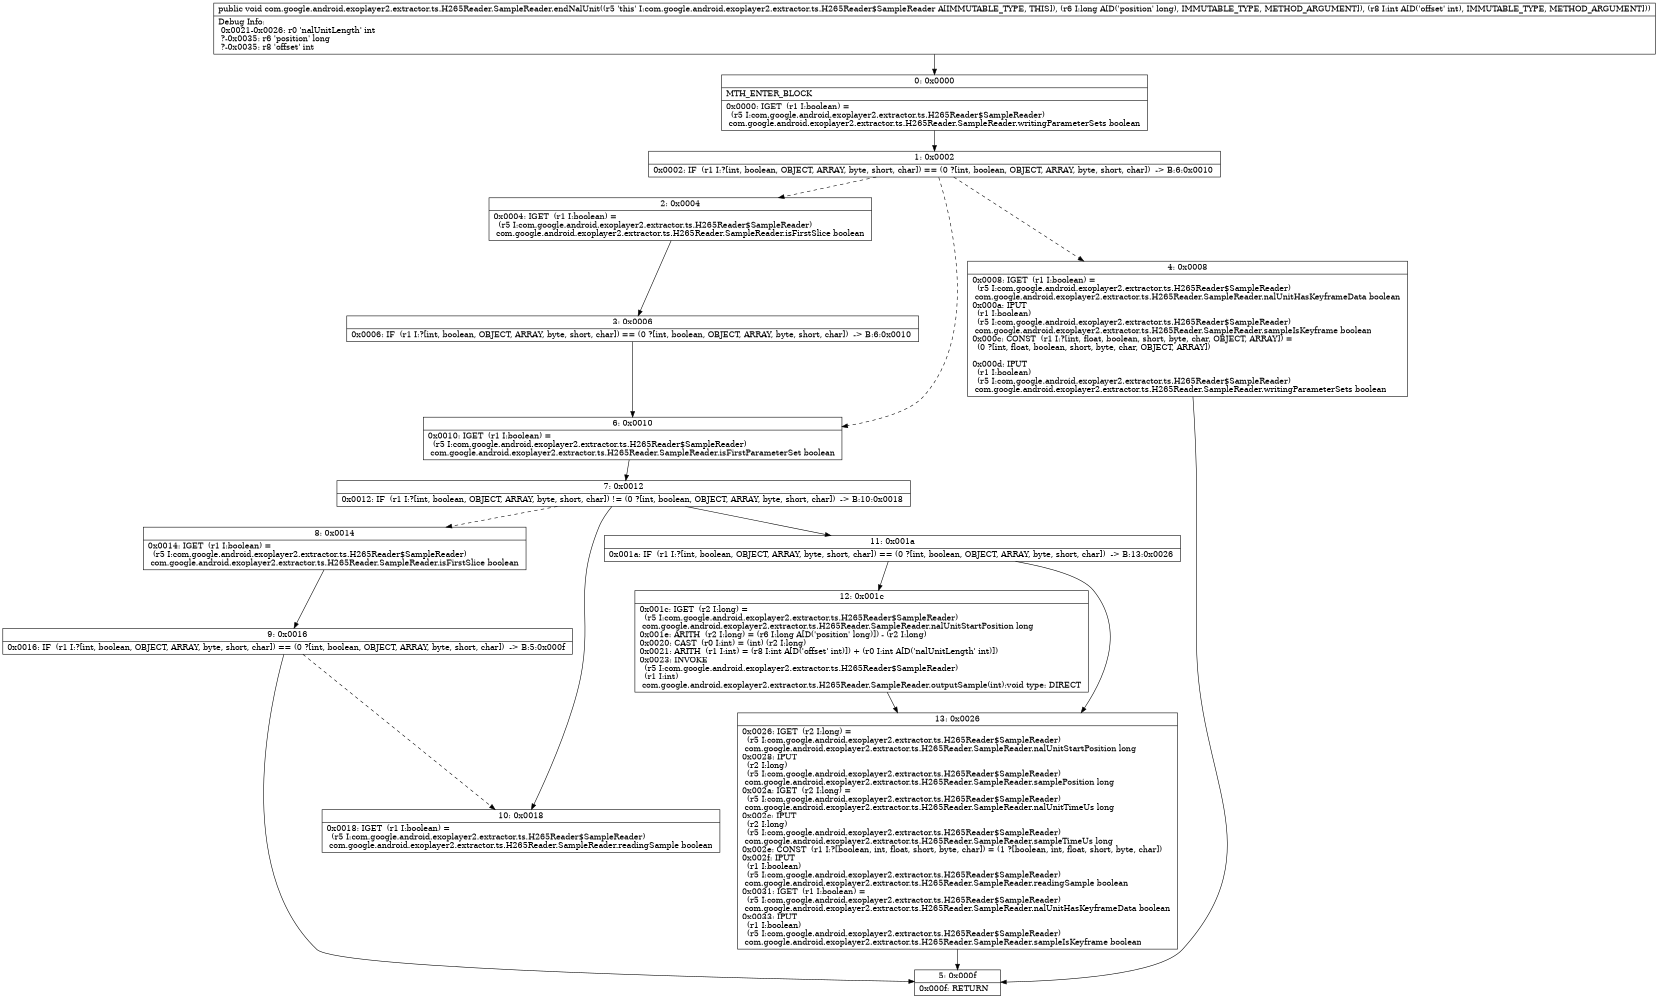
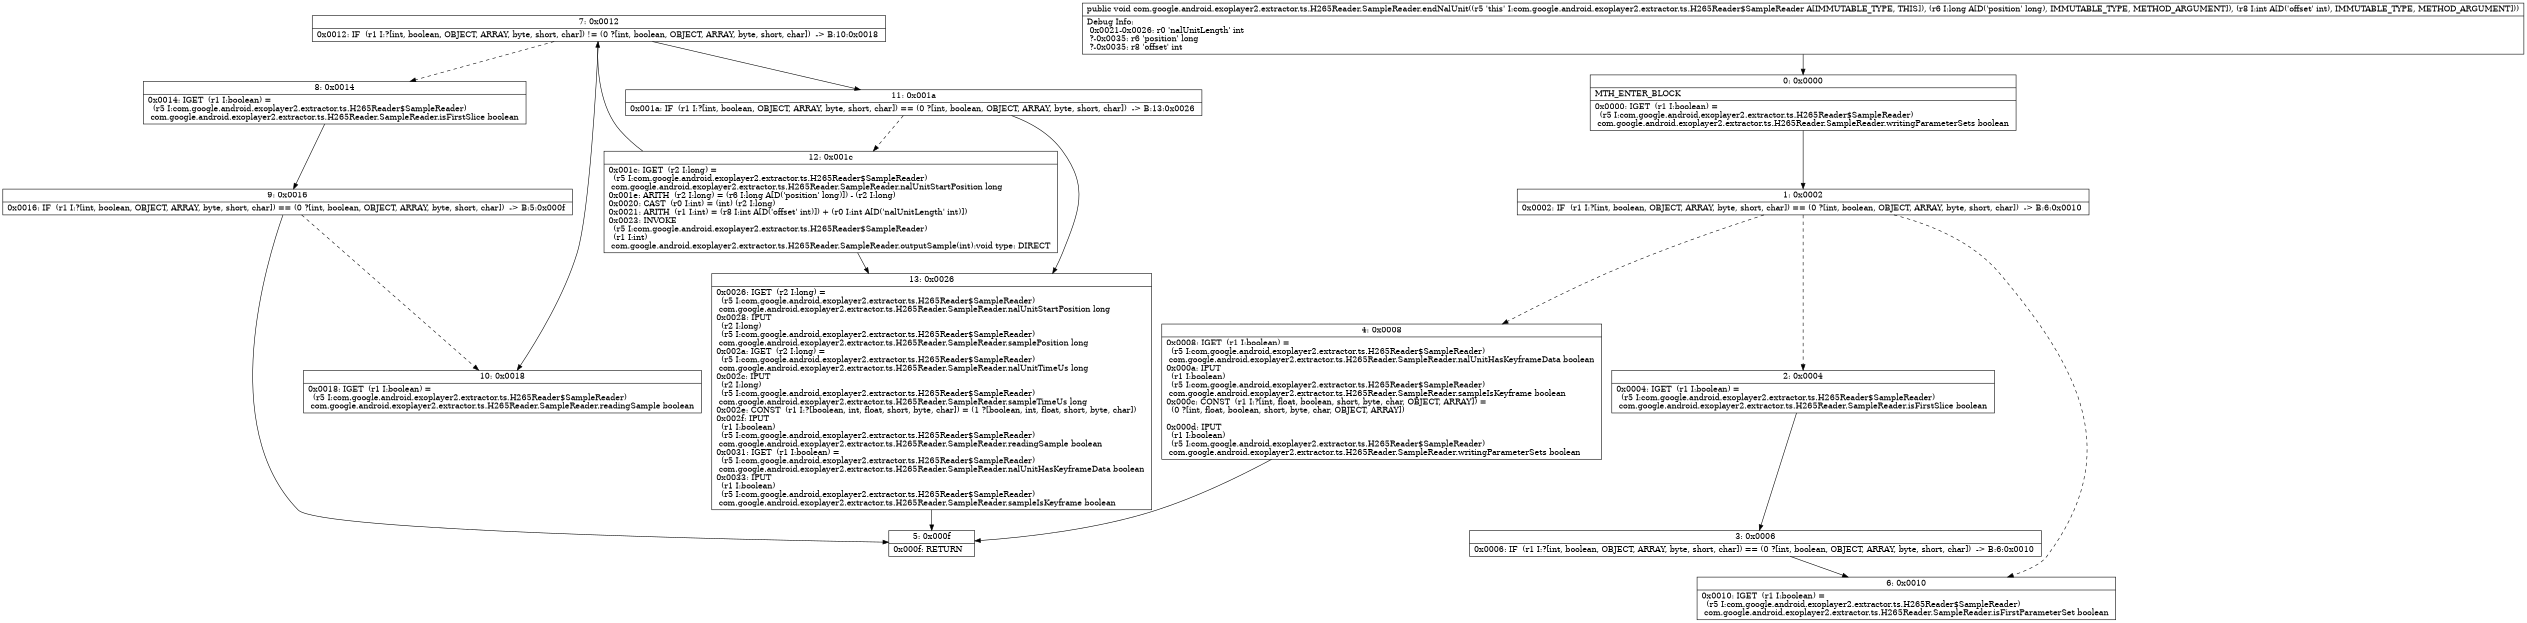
(628, 467) -> (606, 106)
(884, 573) -> (890, 131)
